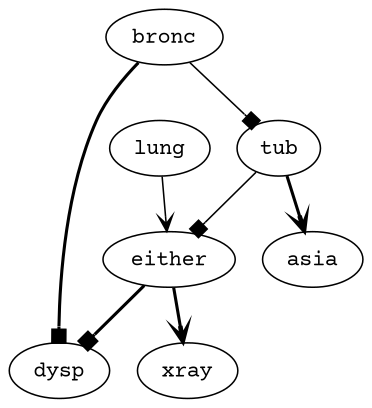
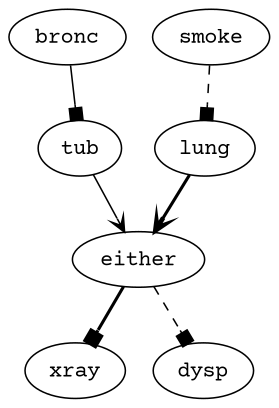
none -> (211, 37)
(75, 186) -> none
(164, 196) -> (176, 197)
(231, 197) -> (105, 197)
(313, 259) -> none
(177, 307) -> (111, 308)
(119, 310) -> (167, 309)
